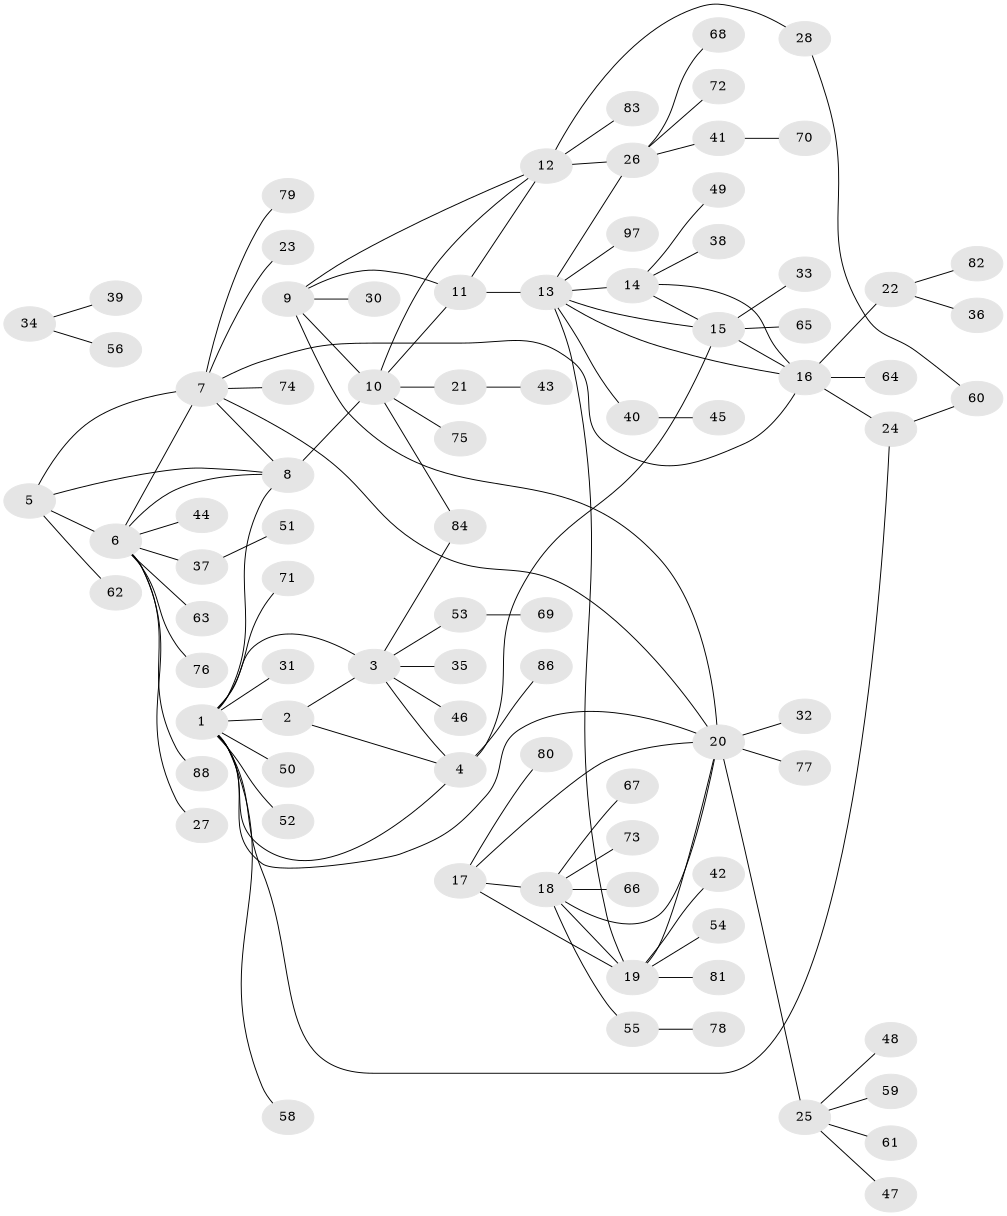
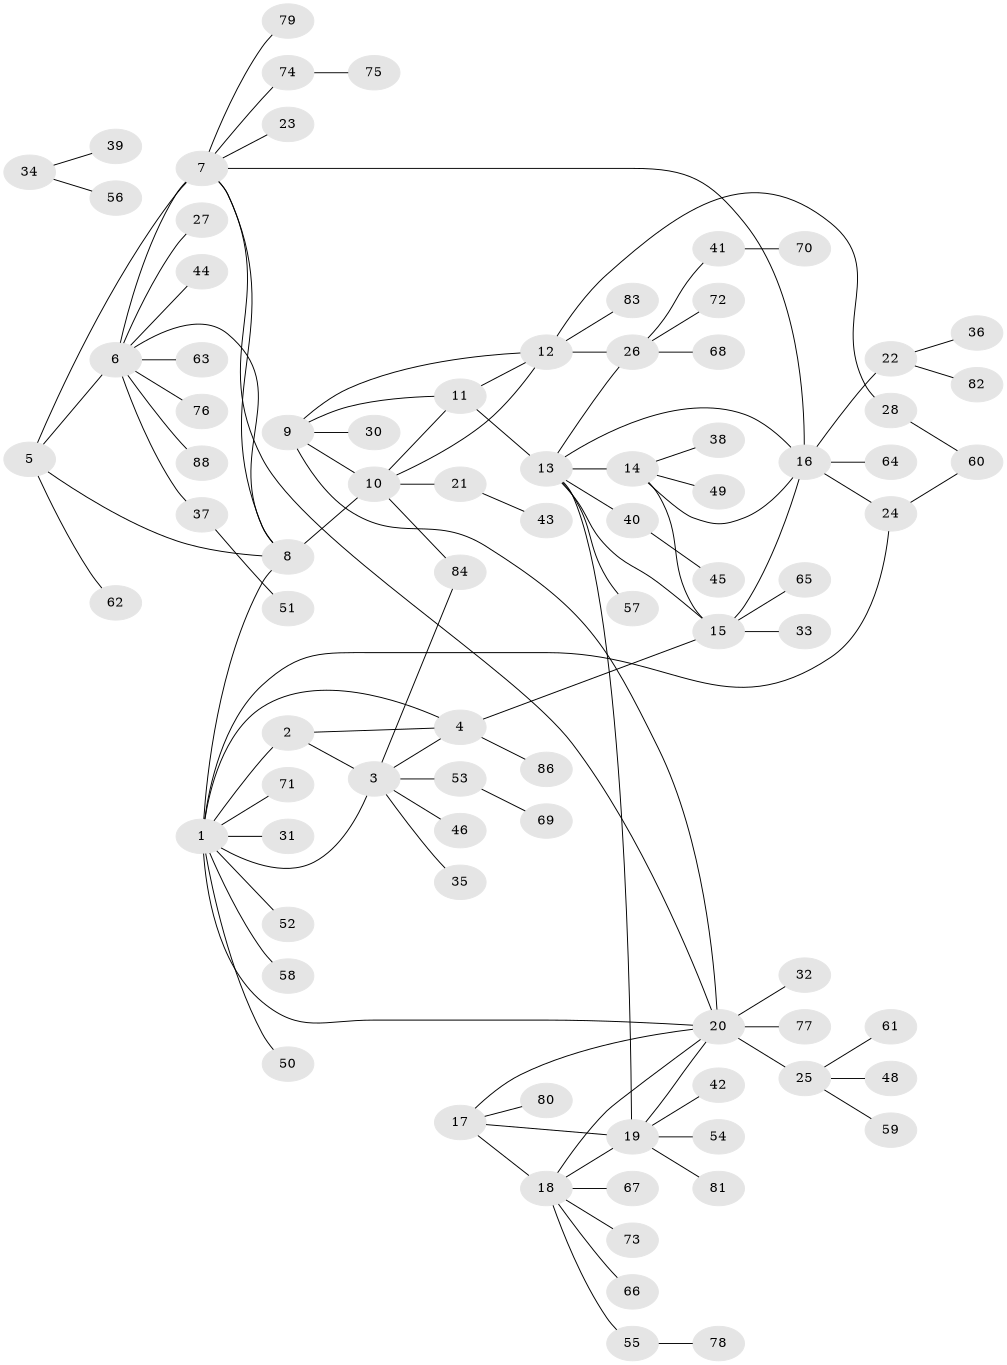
(633, 234) -> (633, 609)
(417, 413) -> (331, 73)
(891, 1195) -> none
